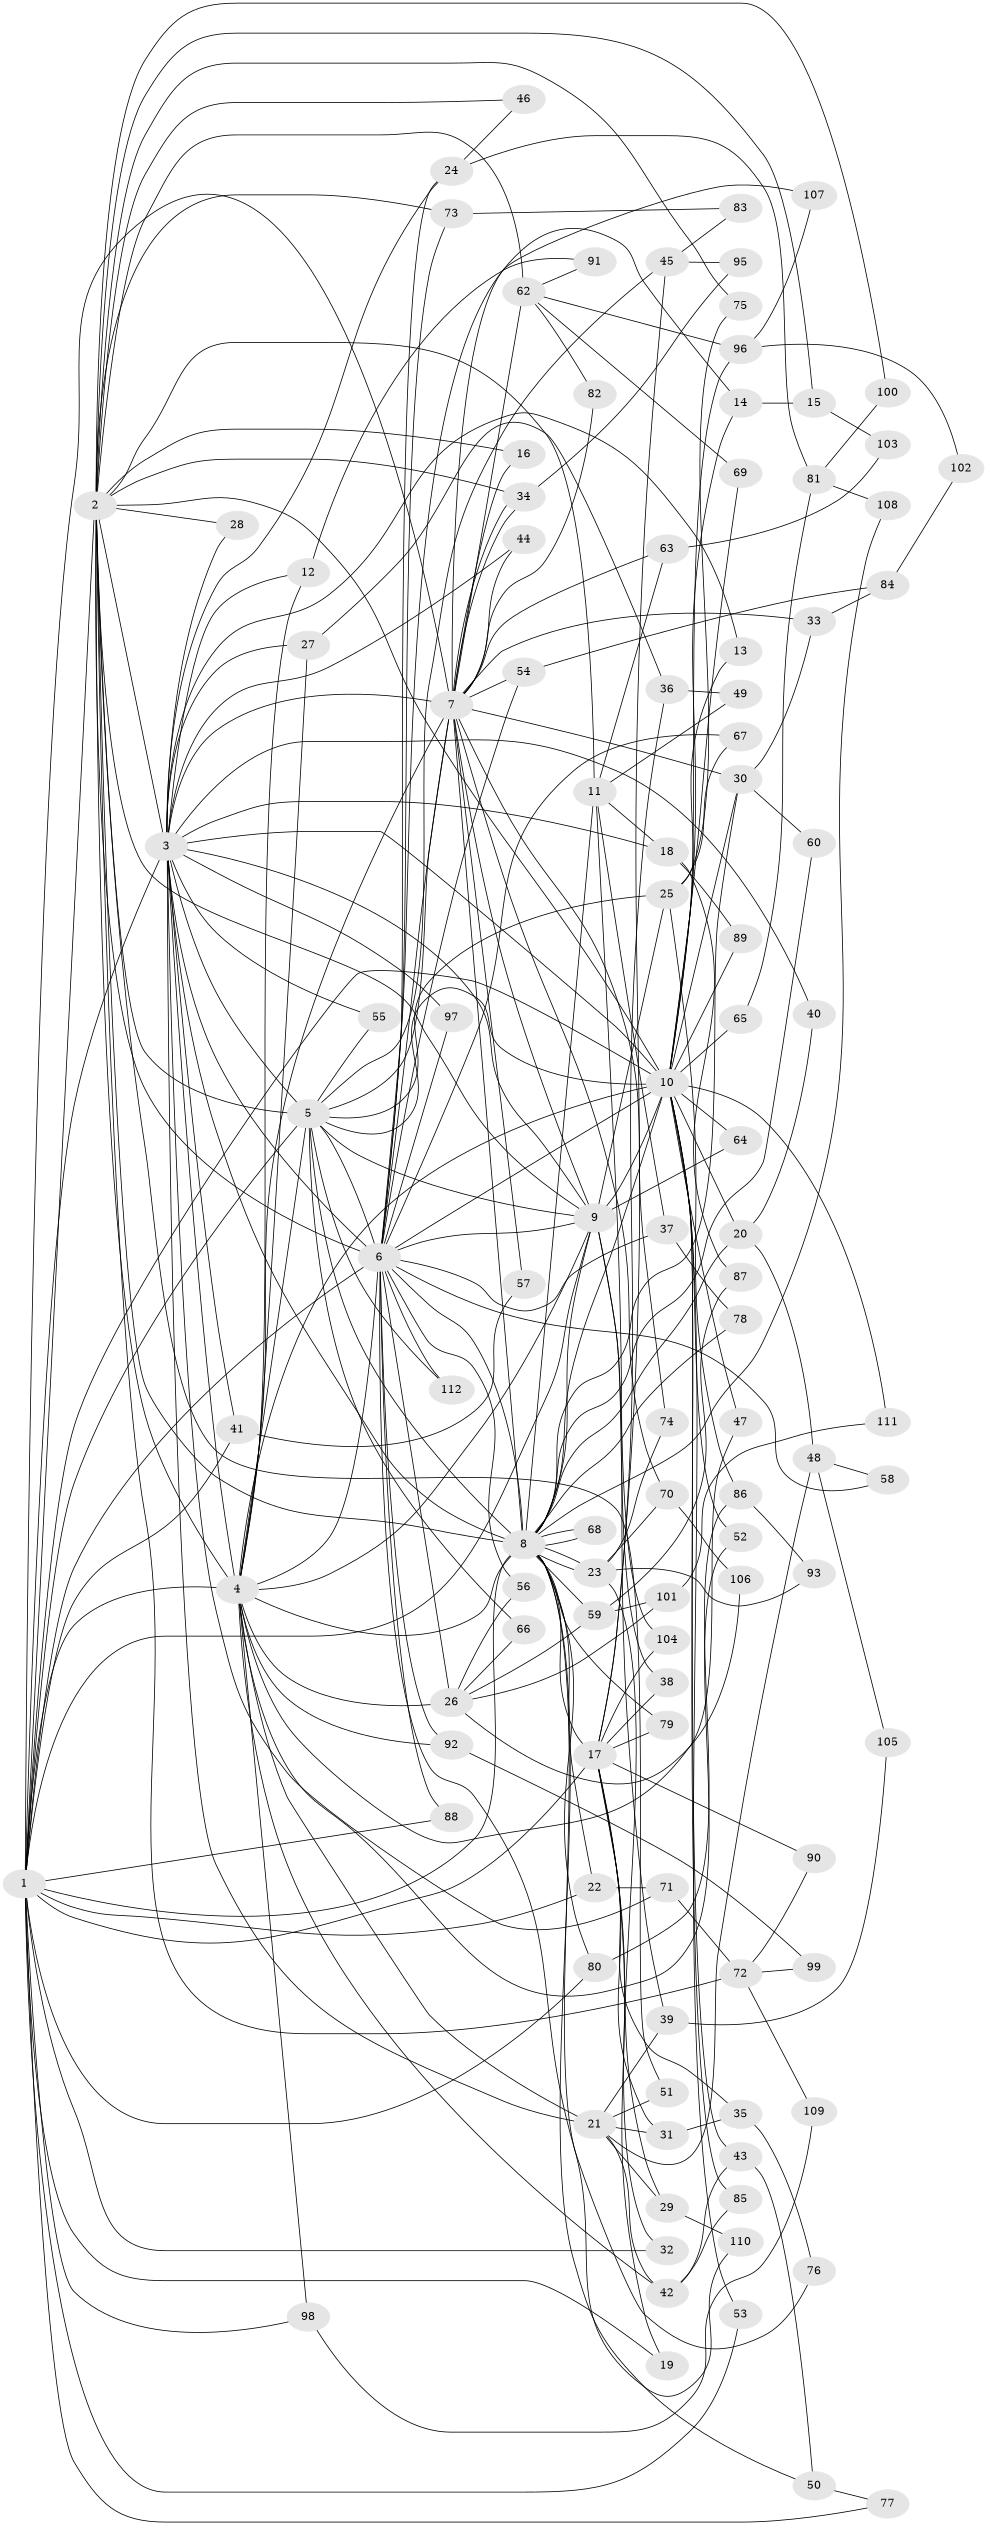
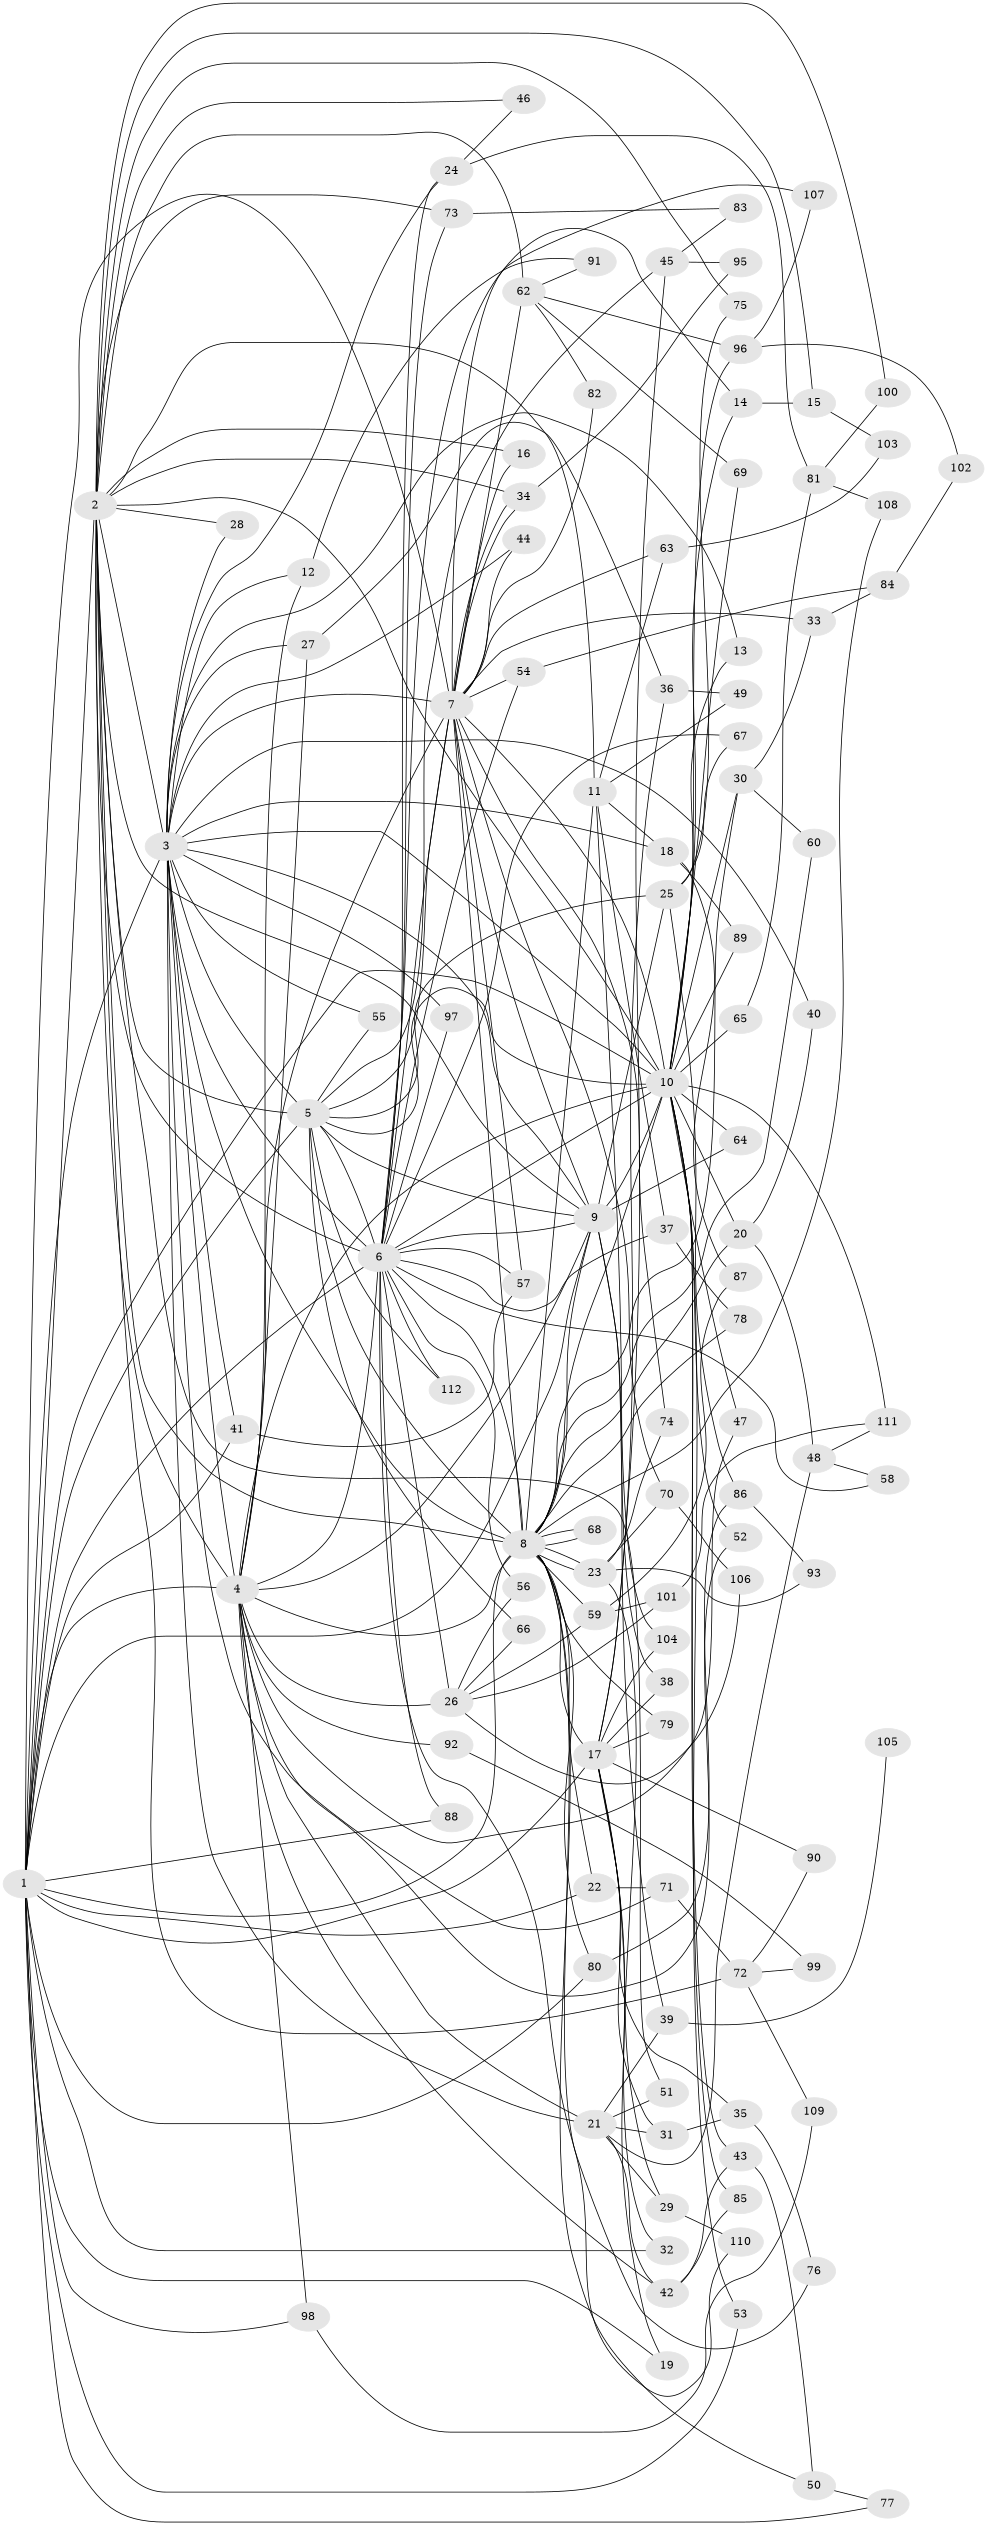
(603, 741) -> (580, 849)
(273, 1352) -> none
(400, 1588) -> (458, 1250)
(851, 1601) -> (851, 1441)
